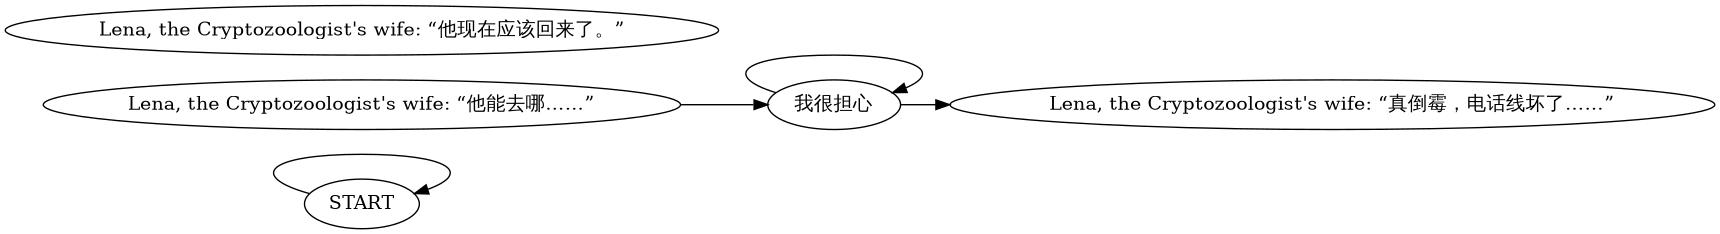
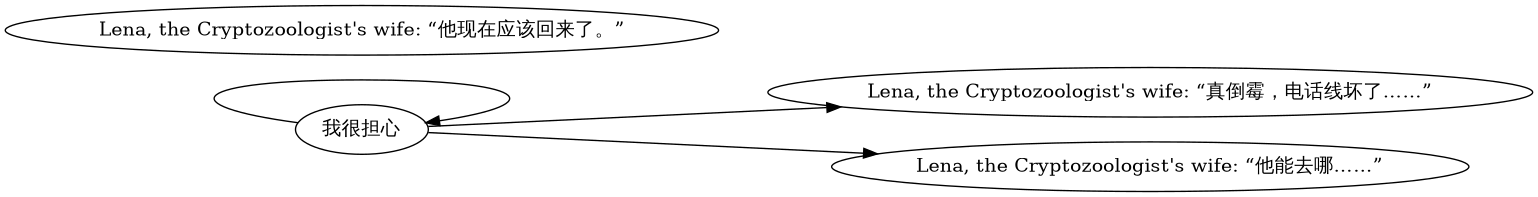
(717, 105) -> (646, 143)
(362, 204) -> none
